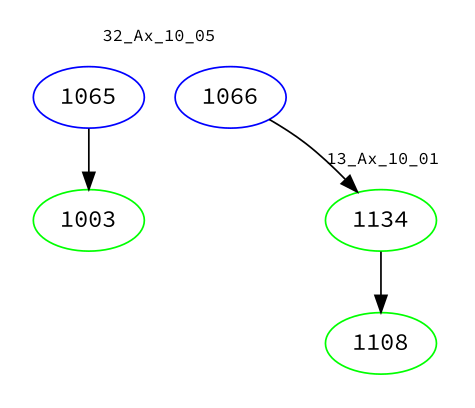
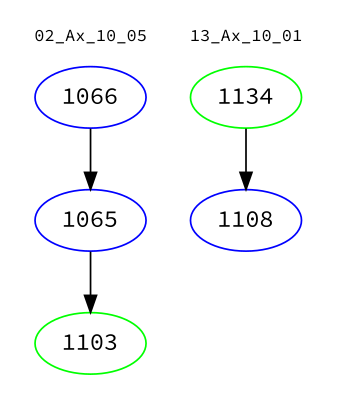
(160, 37) -> (91, 37)
(324, 159) -> (91, 150)
(89, 220) -> (91, 343)
(381, 343) -> (246, 220)
